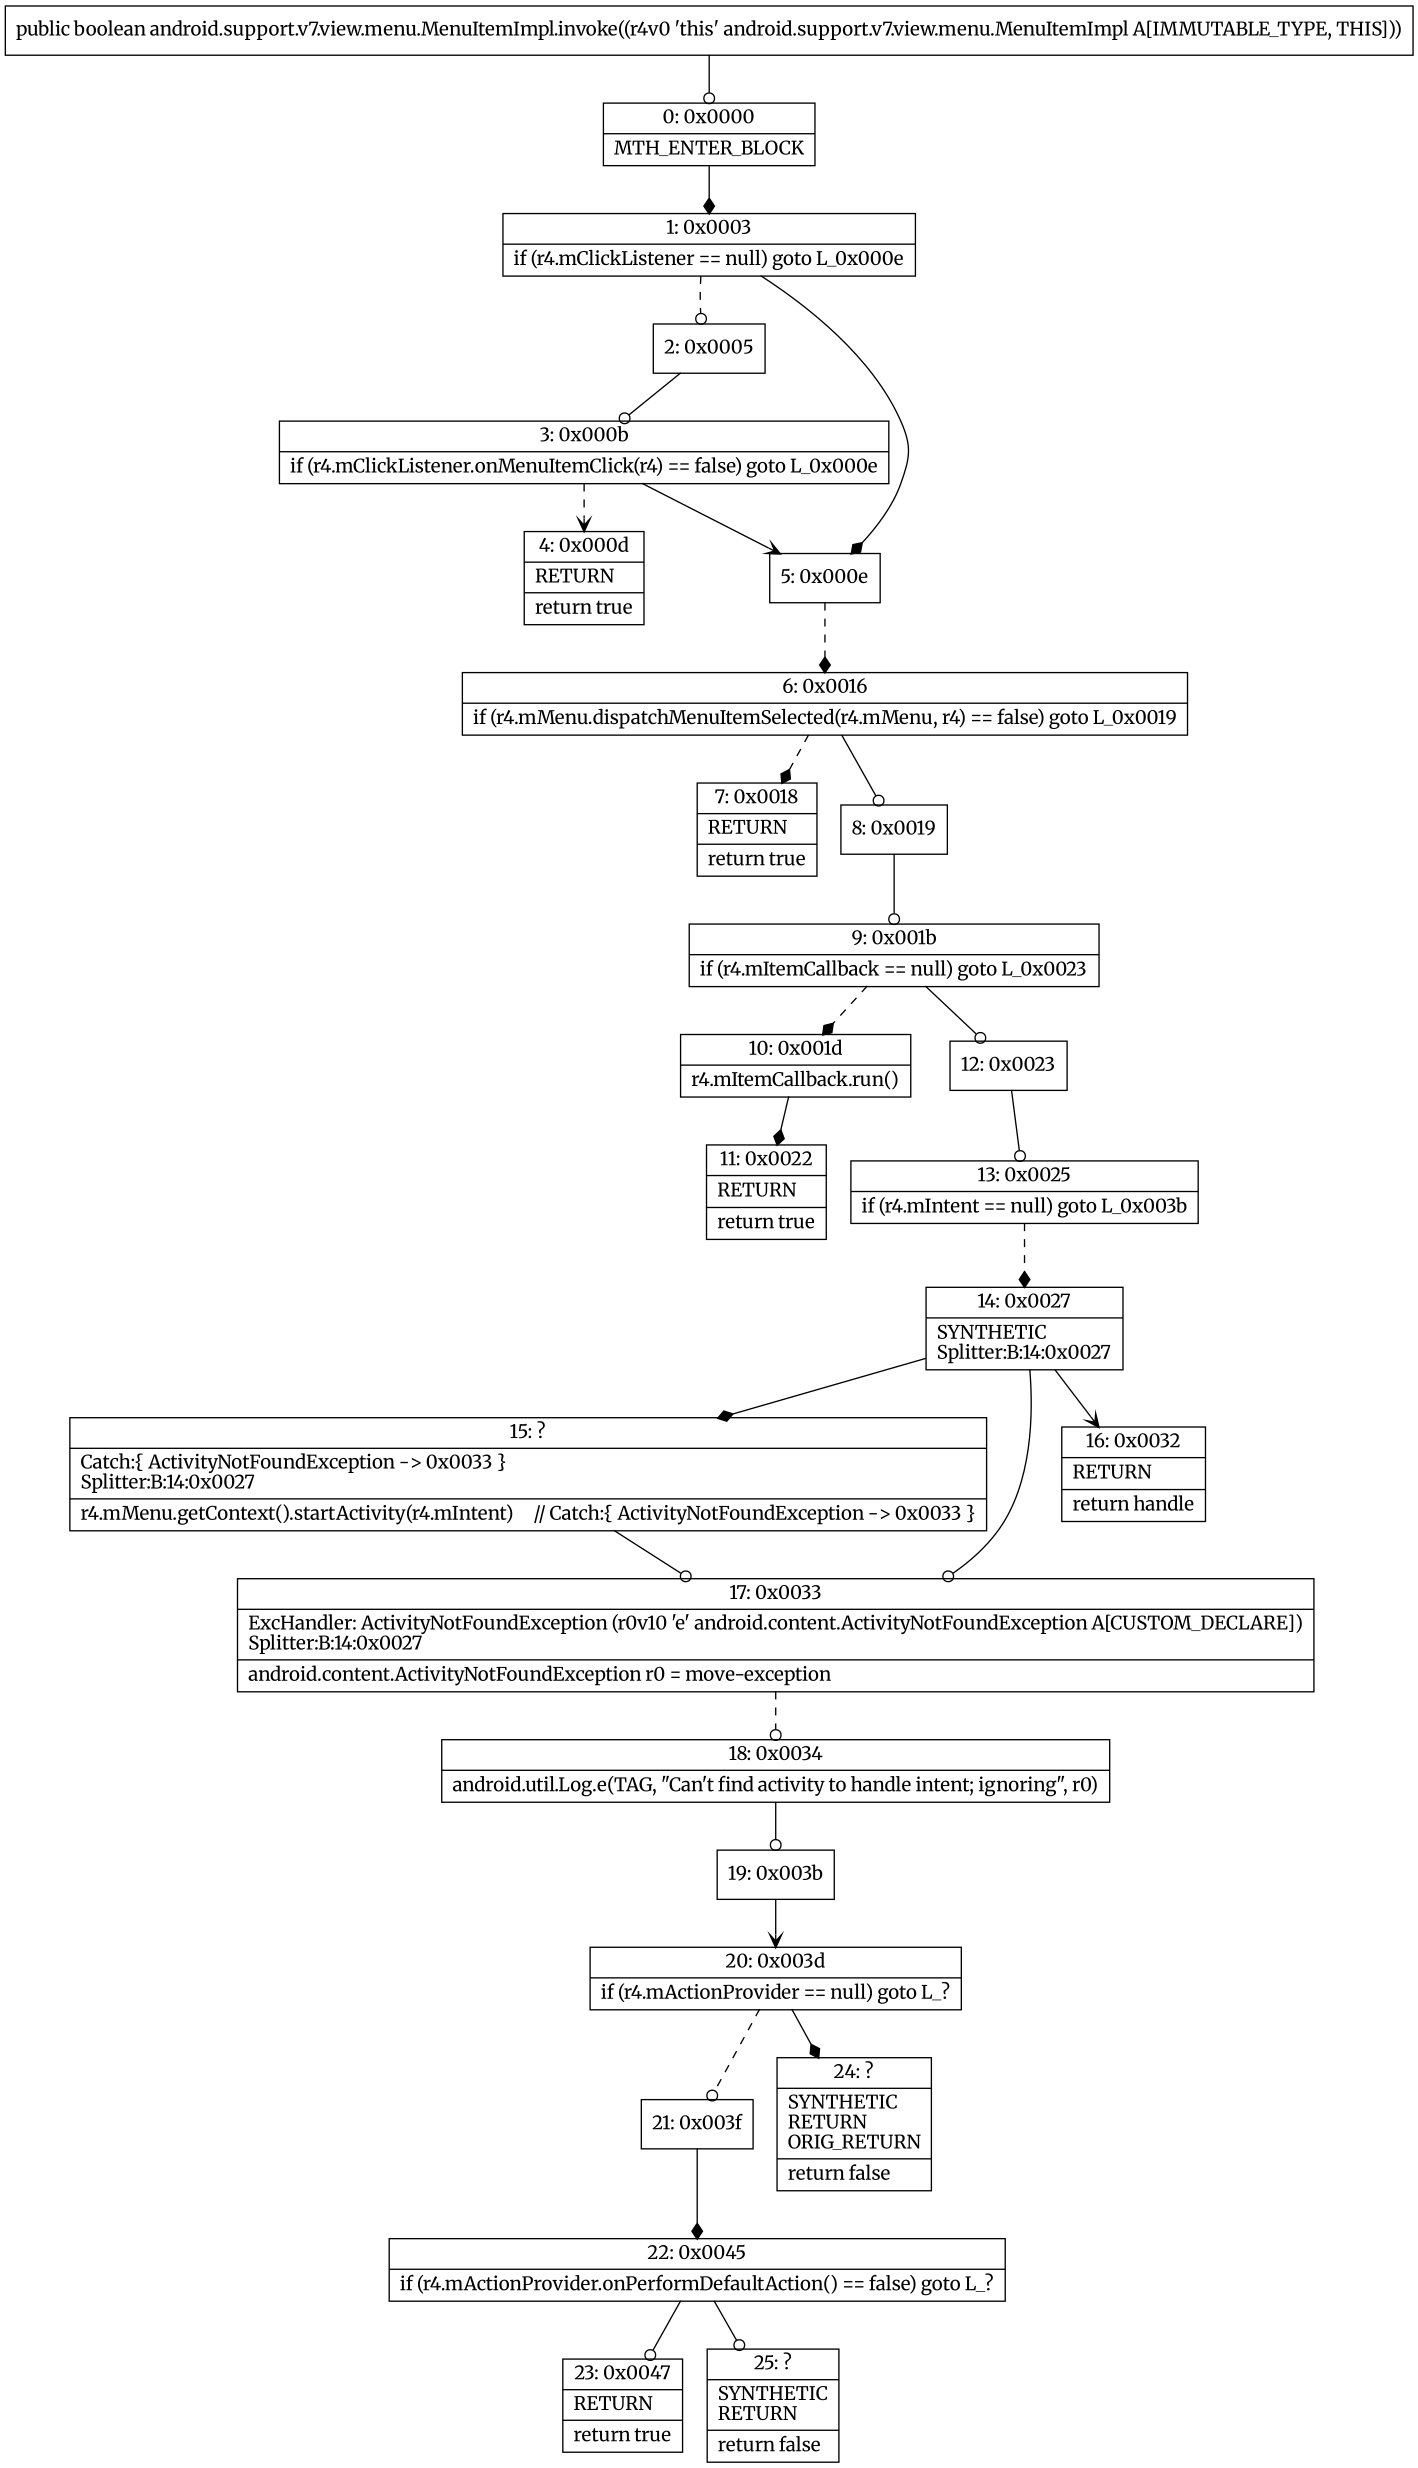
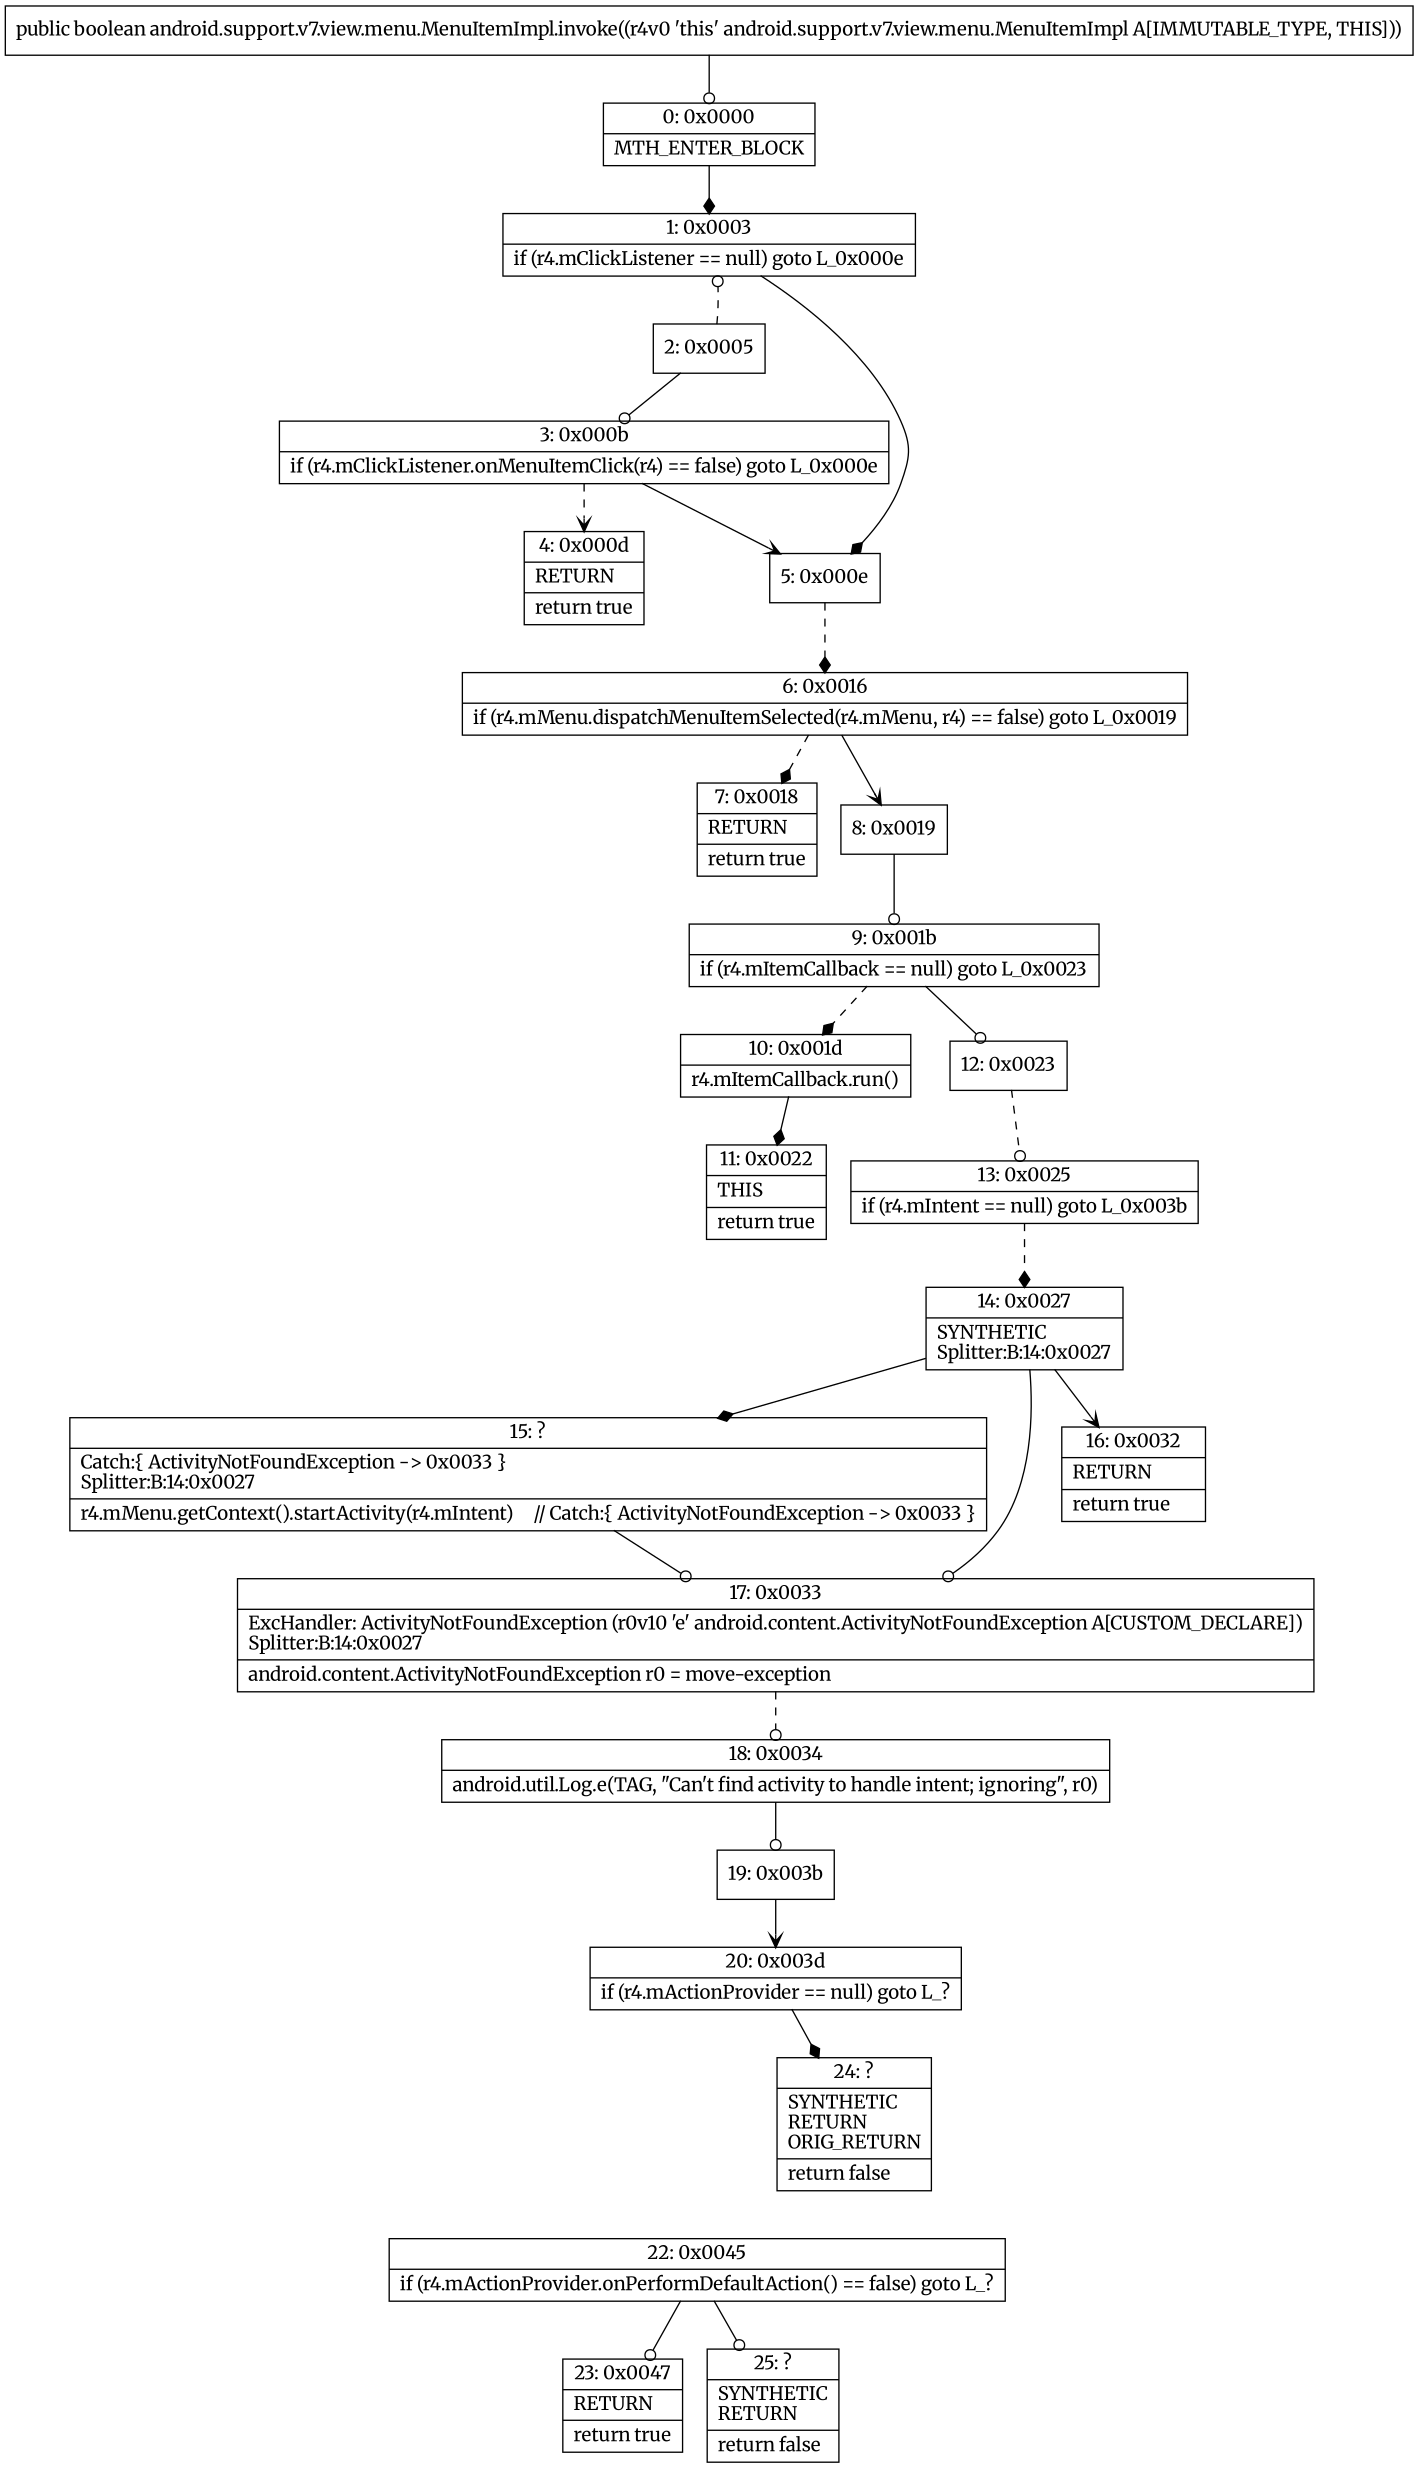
(700, 295) -> (718, 305)
(859, 765) -> (859, 765)
(1015, 1120) -> (1015, 1120)
(757, 1191) -> (740, 1191)
(1134, 1505) -> (1122, 1505)
(697, 2124) -> none
